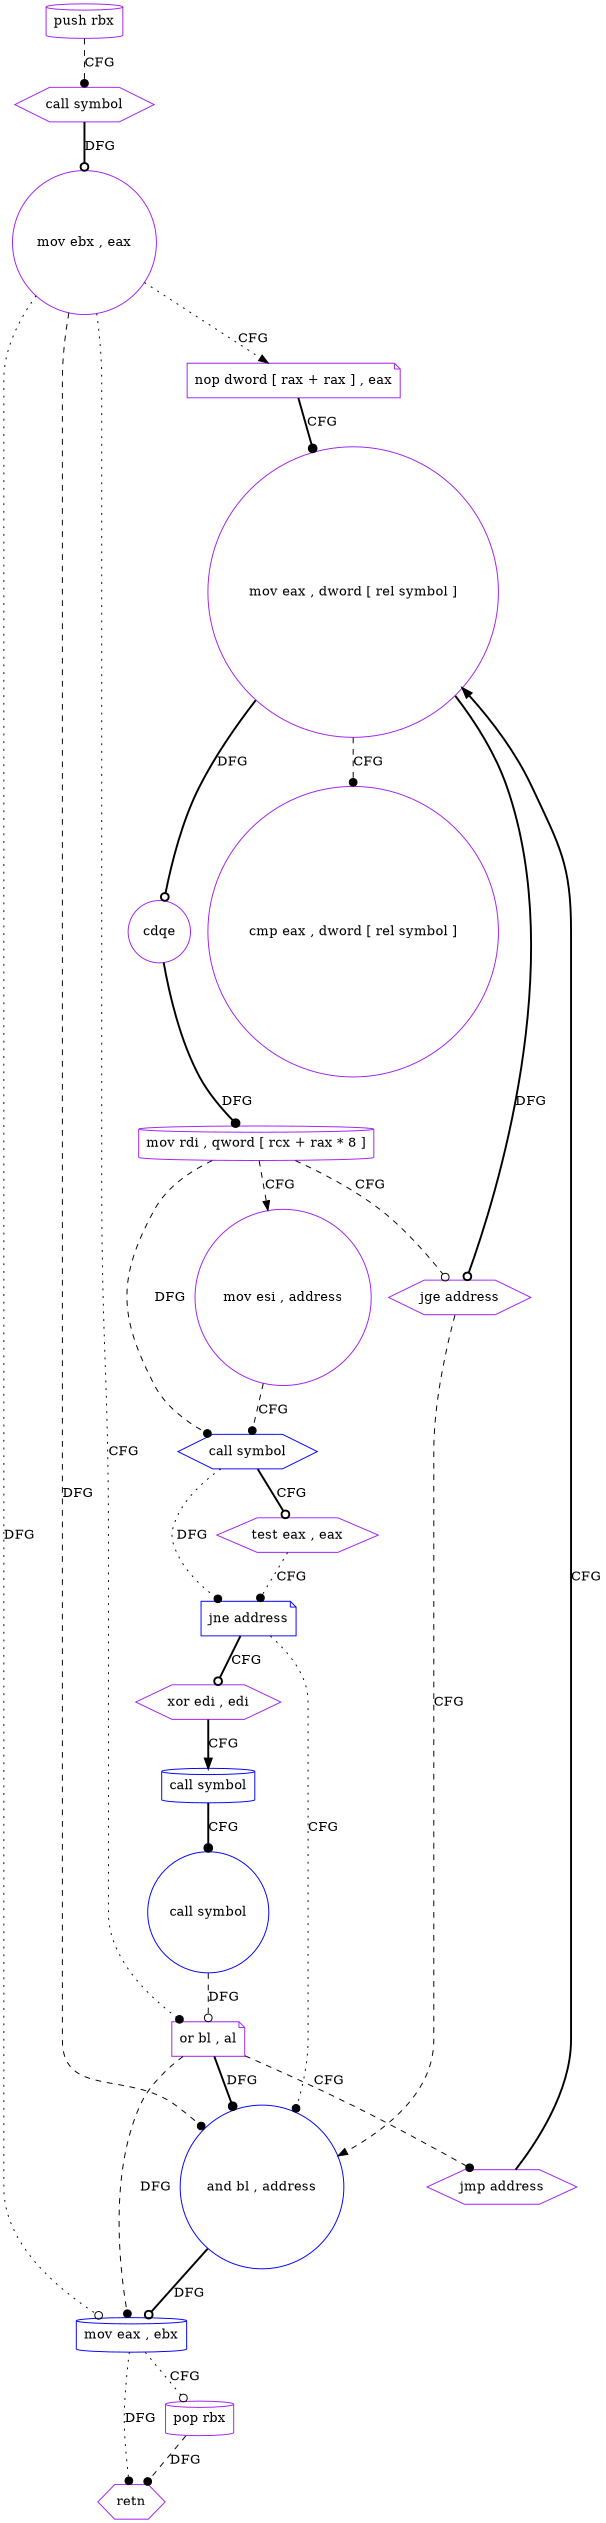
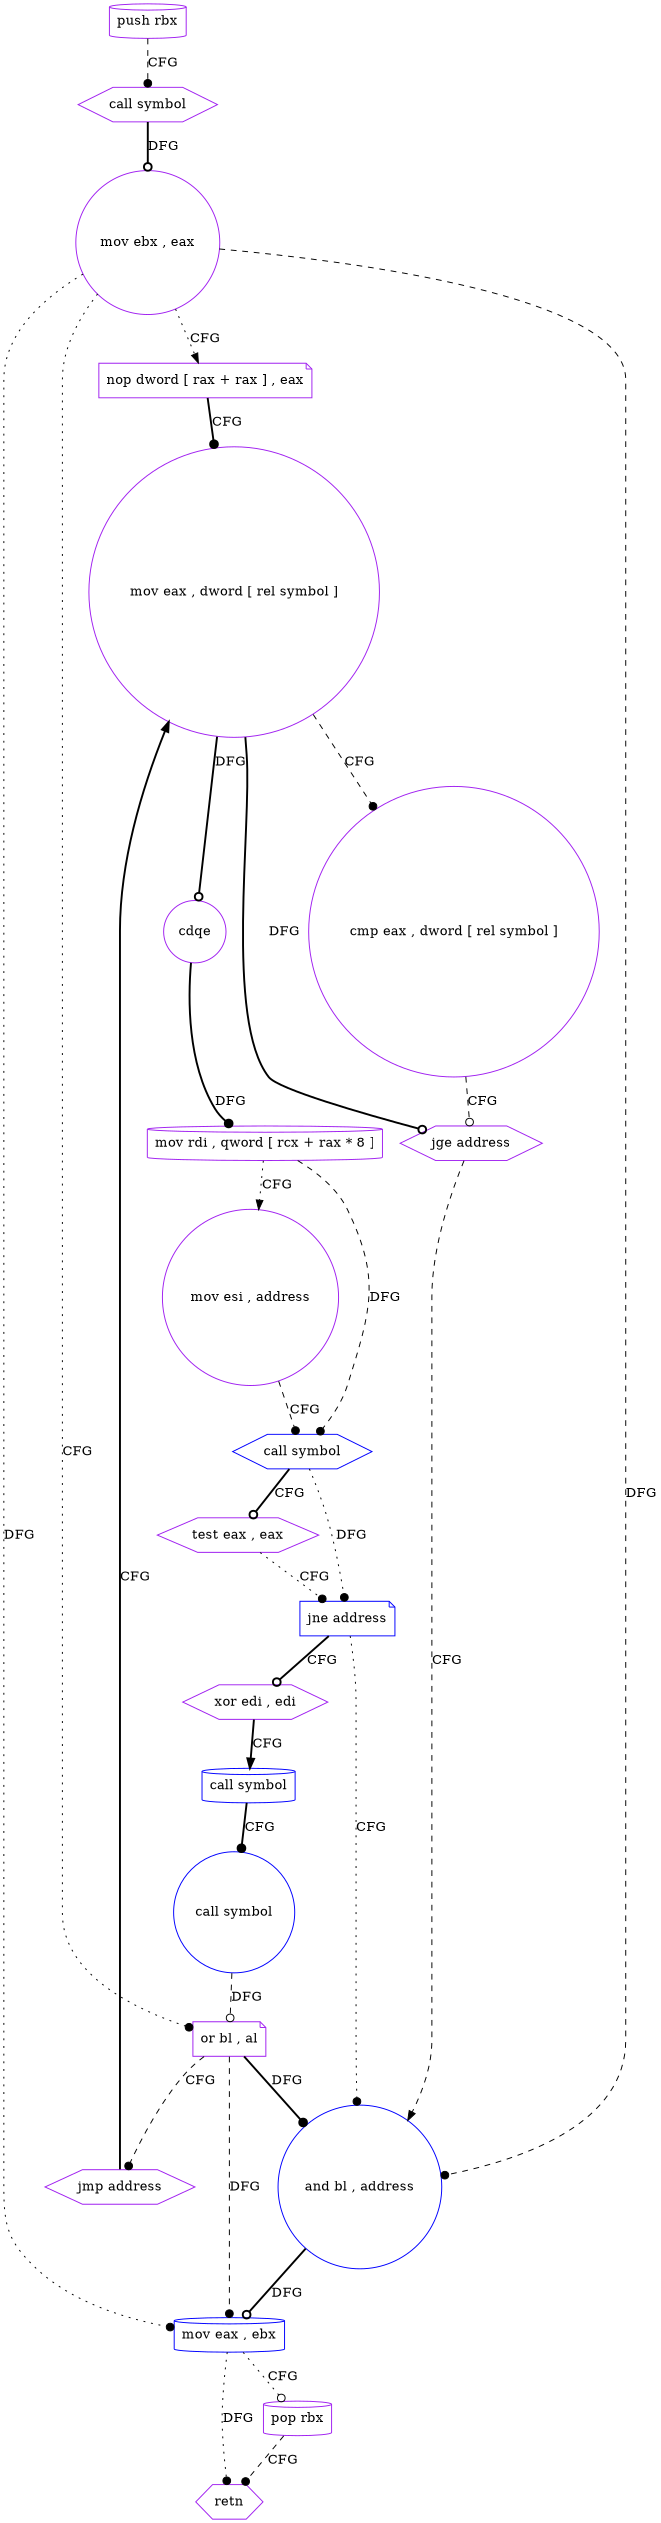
(263, 1181) -> (261, 1181)
(377, 1207) -> (468, 1097)
(4, 1319) -> (4, 1332)
(186, 2460) -> (283, 2460)
